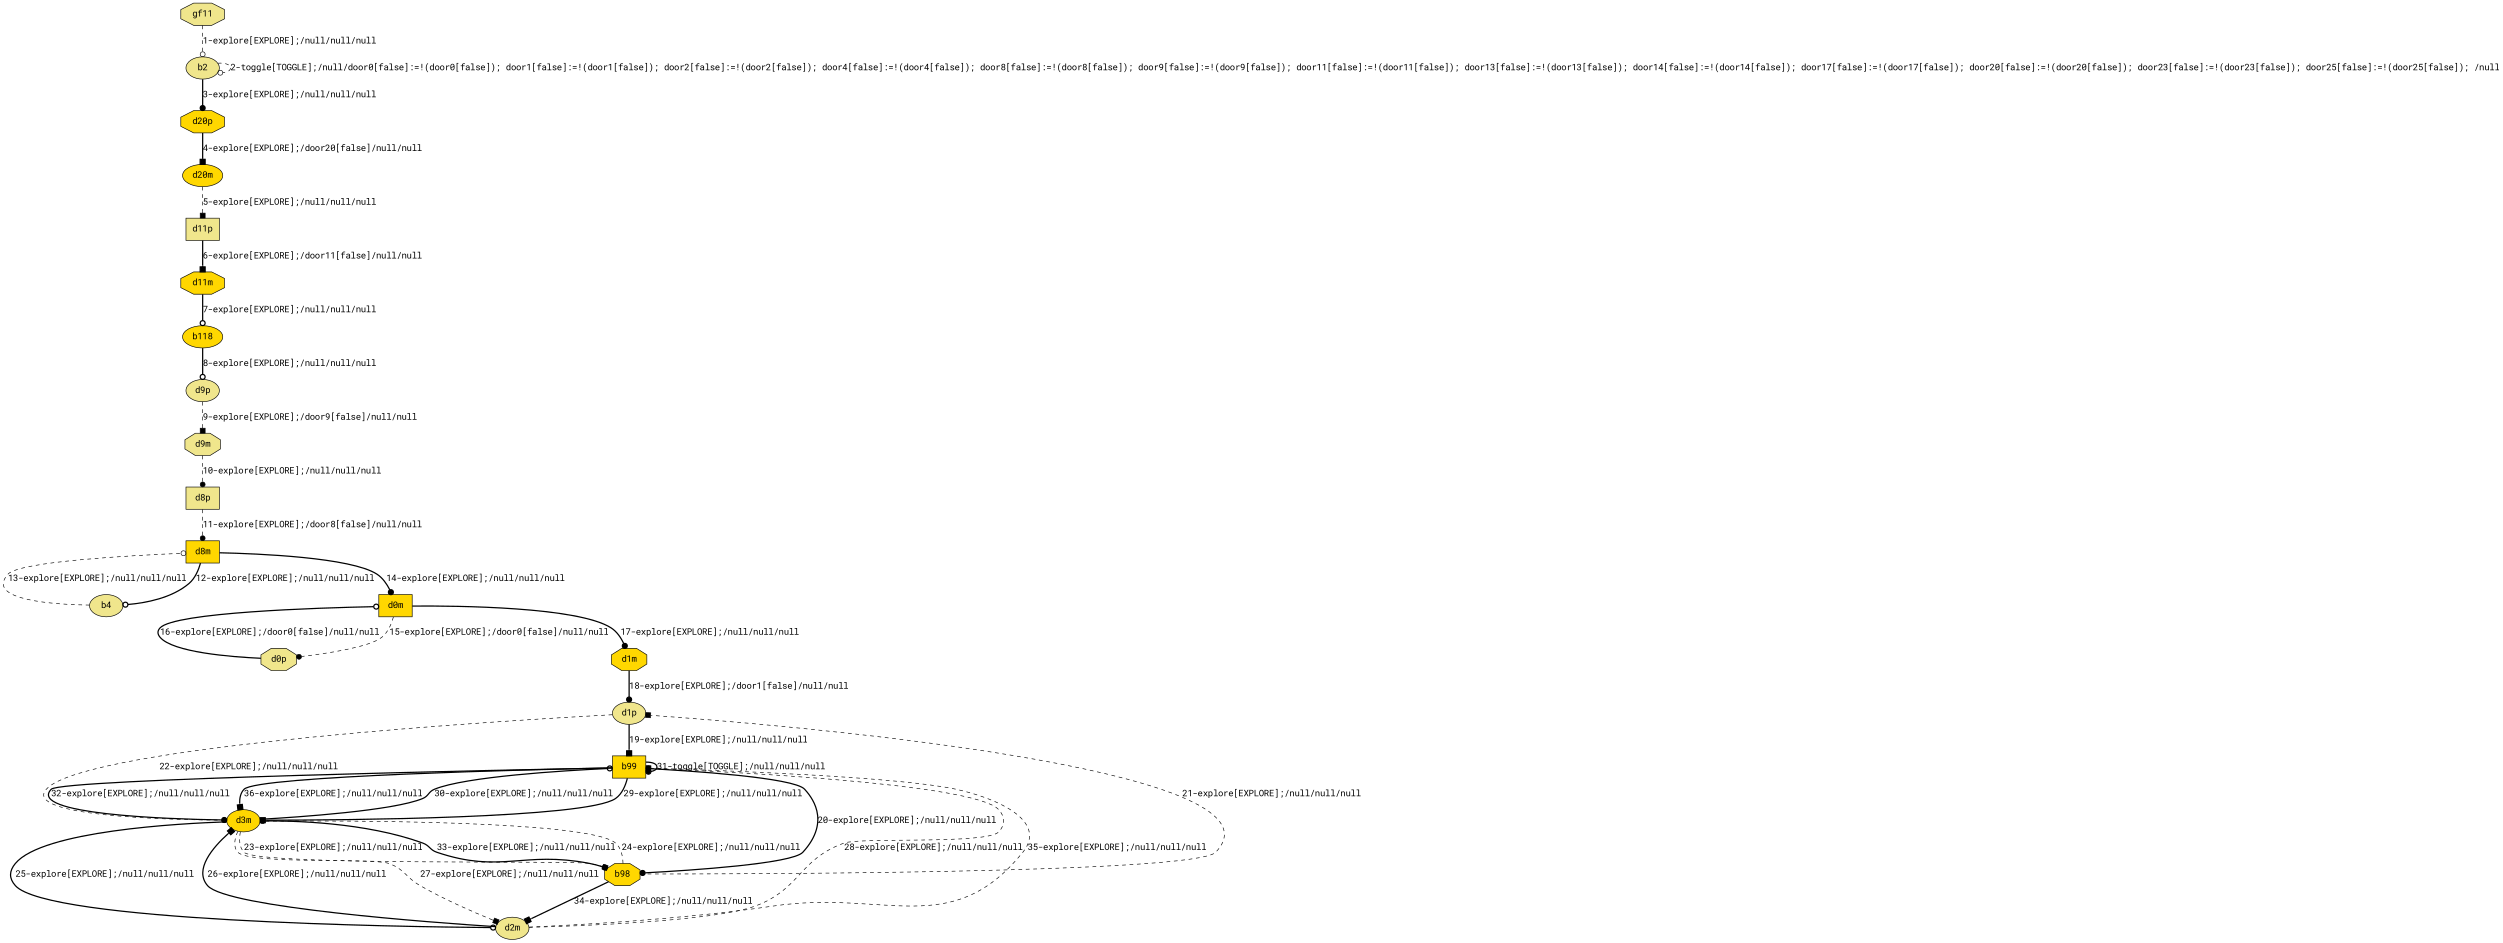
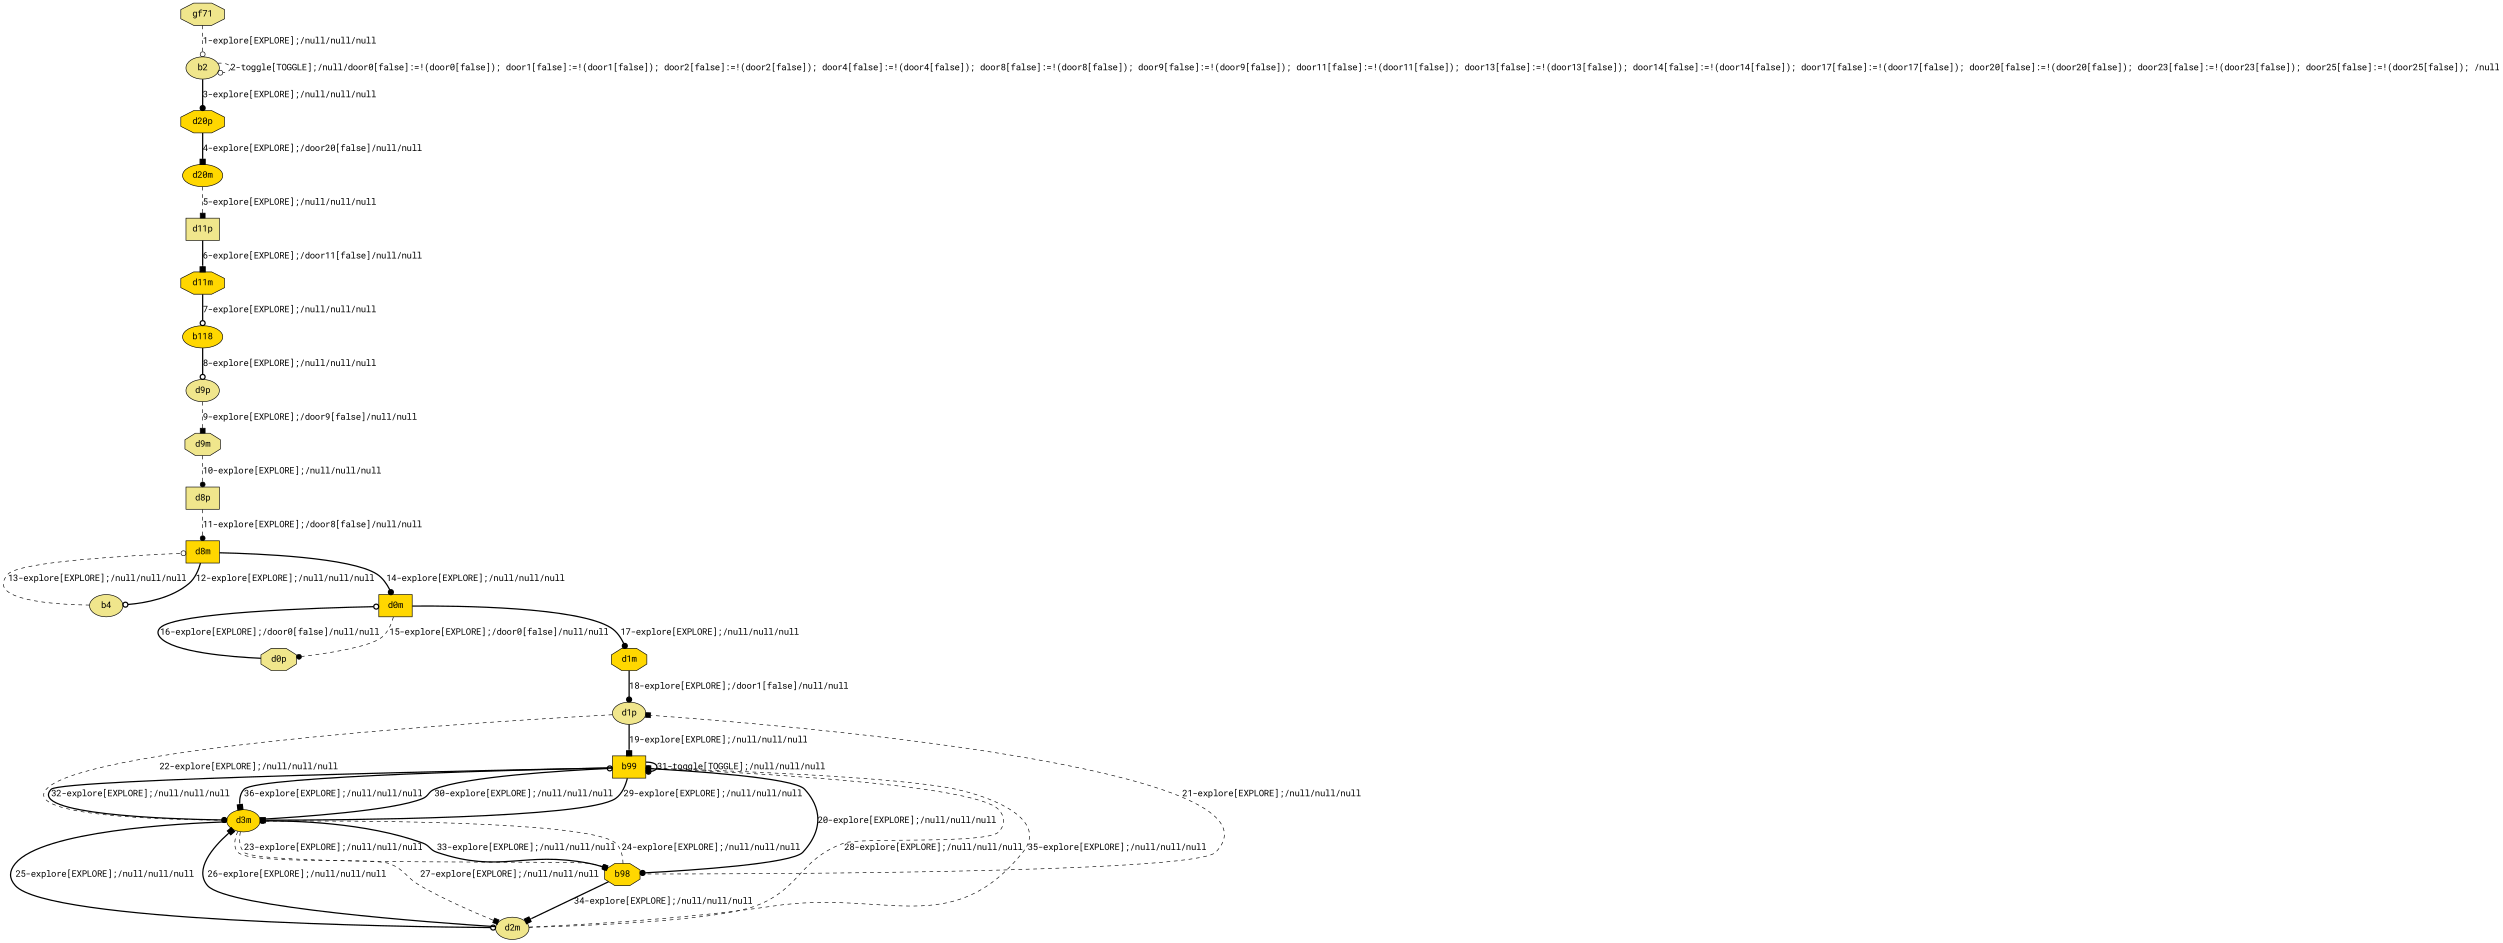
(203, 14) -> (203, 14)
